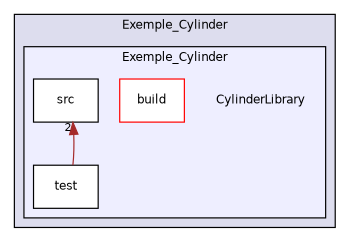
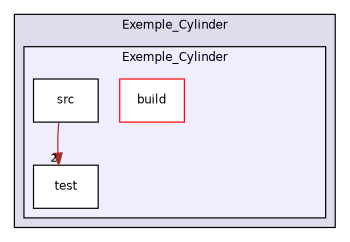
(261, 101) -> none
(74, 150) -> (58, 138)
